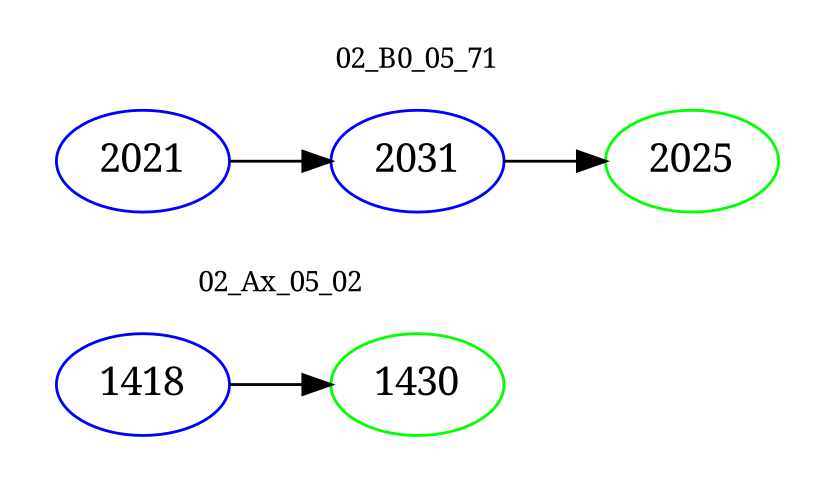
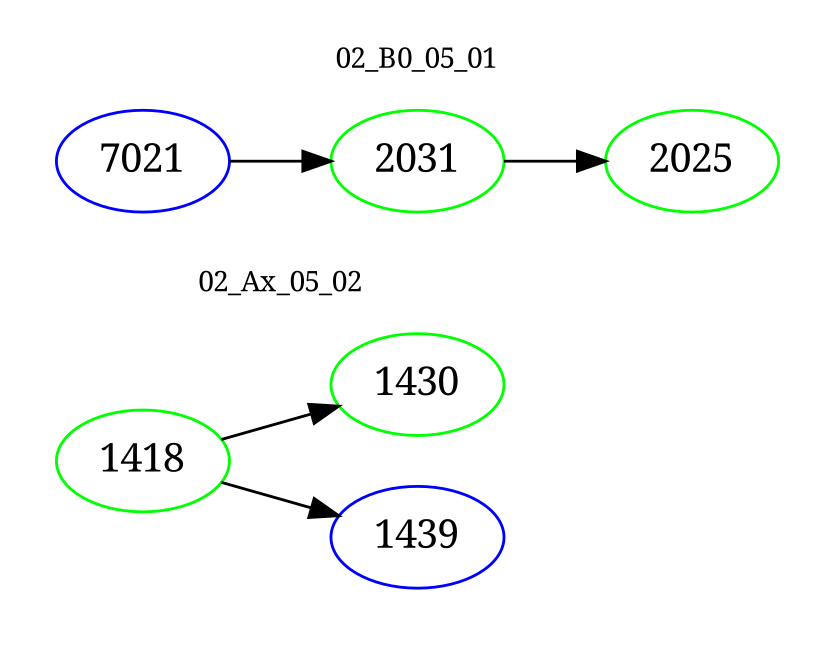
(417, 61) -> (417, 61)
(143, 161) -> (143, 161)
(417, 161) -> (417, 161)
(143, 385) -> (143, 461)
none -> (417, 537)
